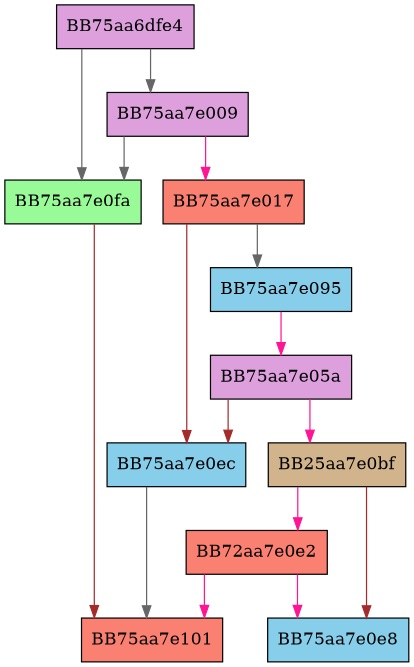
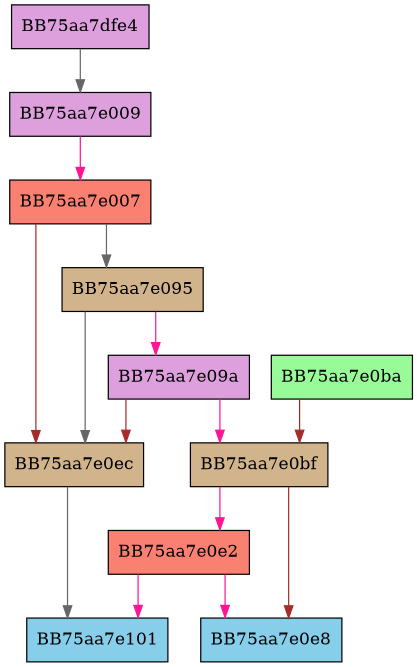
(125, 27) -> (80, 27)
(73, 202) -> none
(234, 202) -> (80, 202)
(281, 290) -> (133, 290)
none -> (85, 371)
(281, 377) -> (179, 377)
none -> (342, 377)
(176, 465) -> (74, 465)
(337, 465) -> (259, 465)
(257, 552) -> (179, 552)
(152, 640) -> (97, 640)
